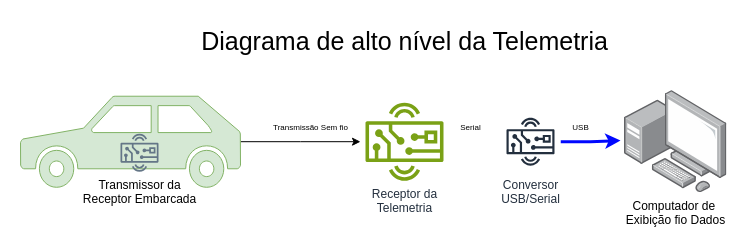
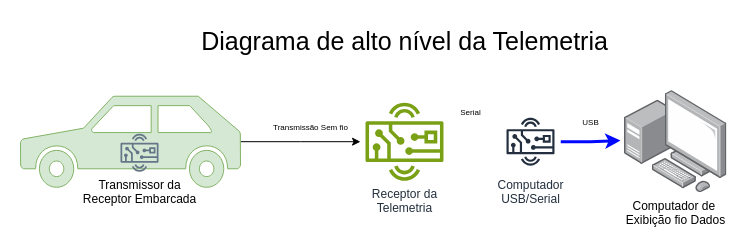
(471, 127) -> (471, 112)
(581, 127) -> (591, 122)
(531, 193) -> (531, 193)
